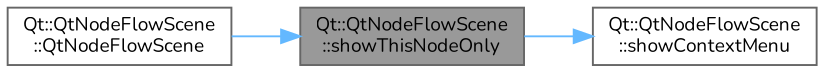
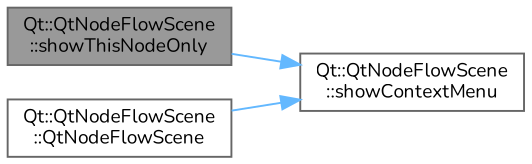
(256, 36) -> (256, 107)
